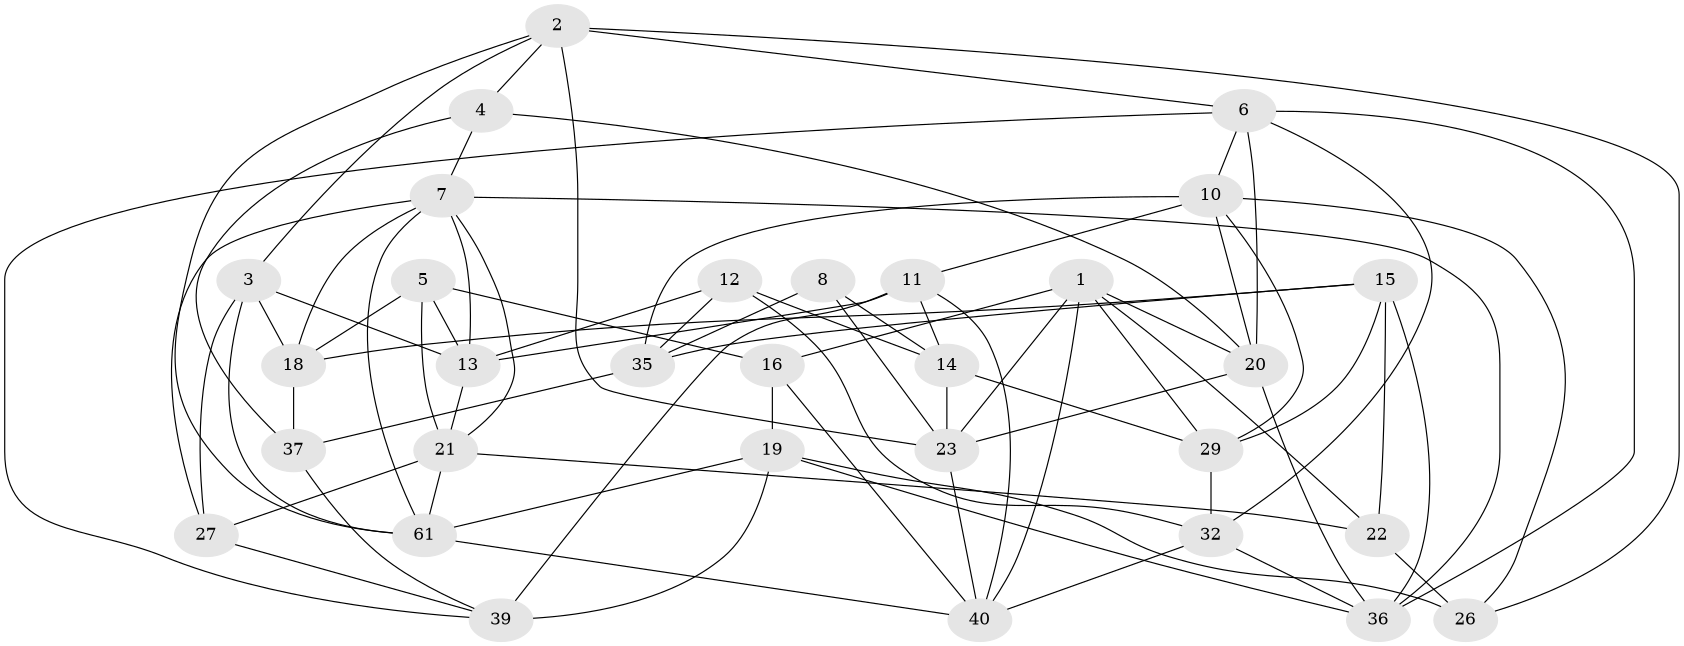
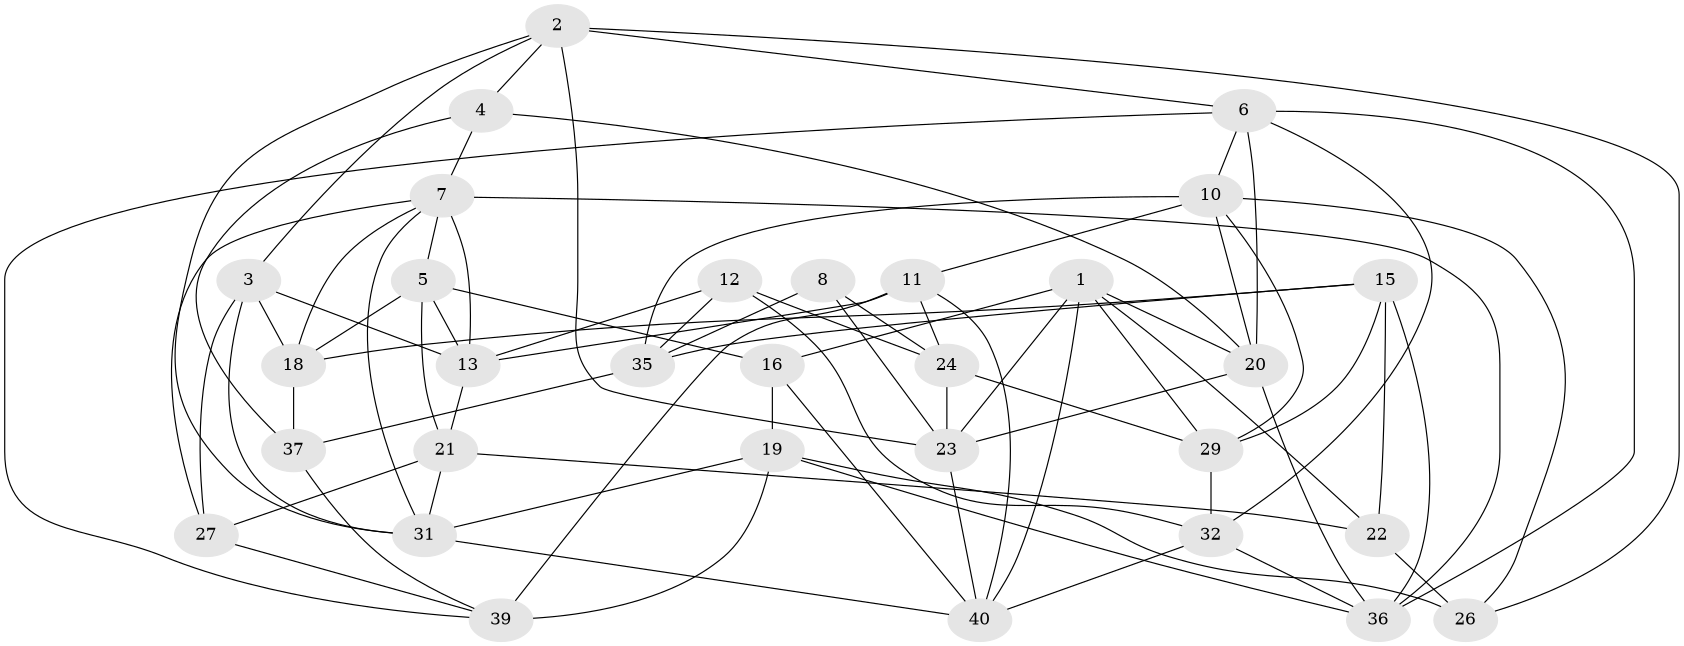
(508, 328) -> (433, 238)
(947, 366) -> (947, 366)
(424, 535) -> (424, 535)
